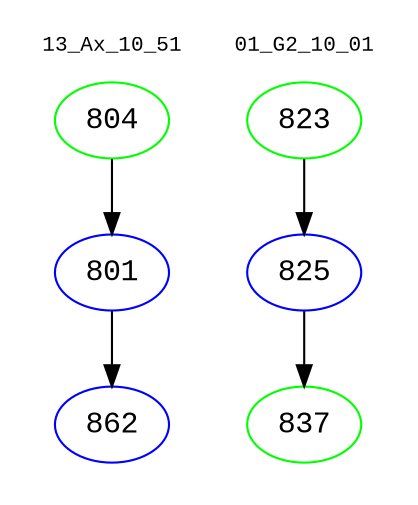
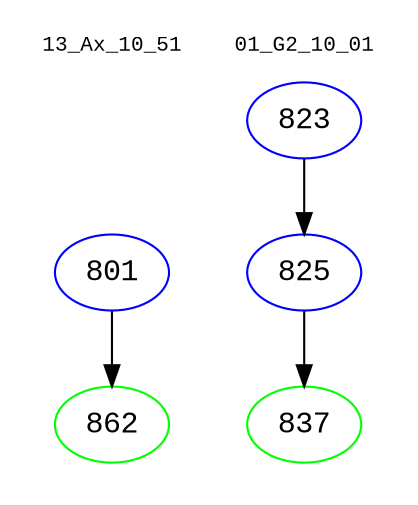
(112, 120) -> none
(304, 120) -> (304, 120)
(112, 425) -> (112, 425)
